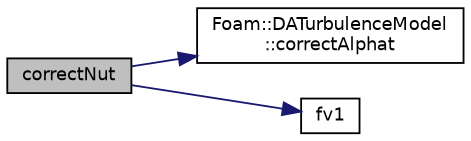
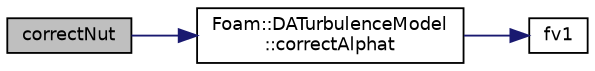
(207, 97) -> (487, 36)
